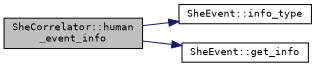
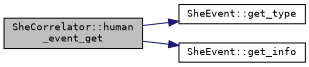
(245, 14) -> (242, 14)
(73, 33) -> (73, 33)
